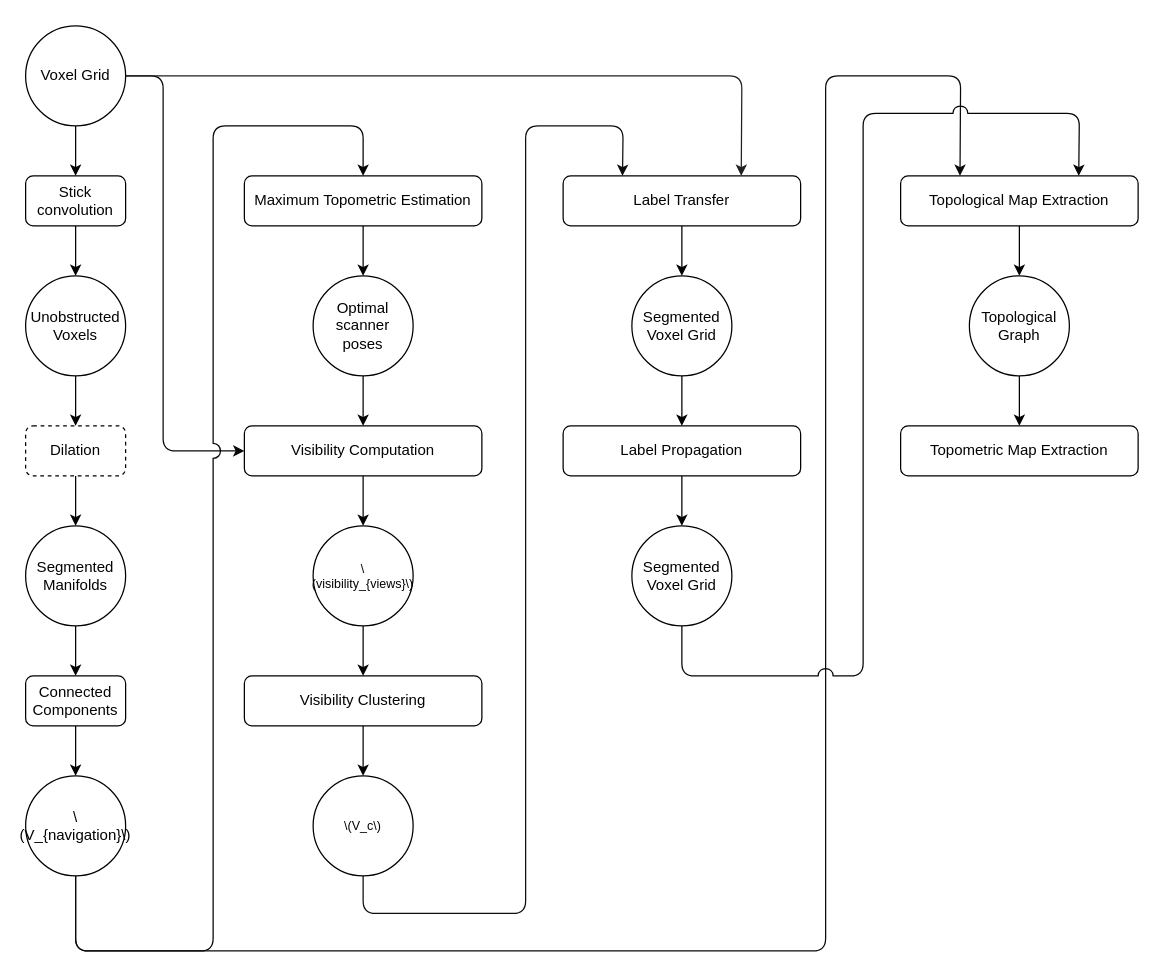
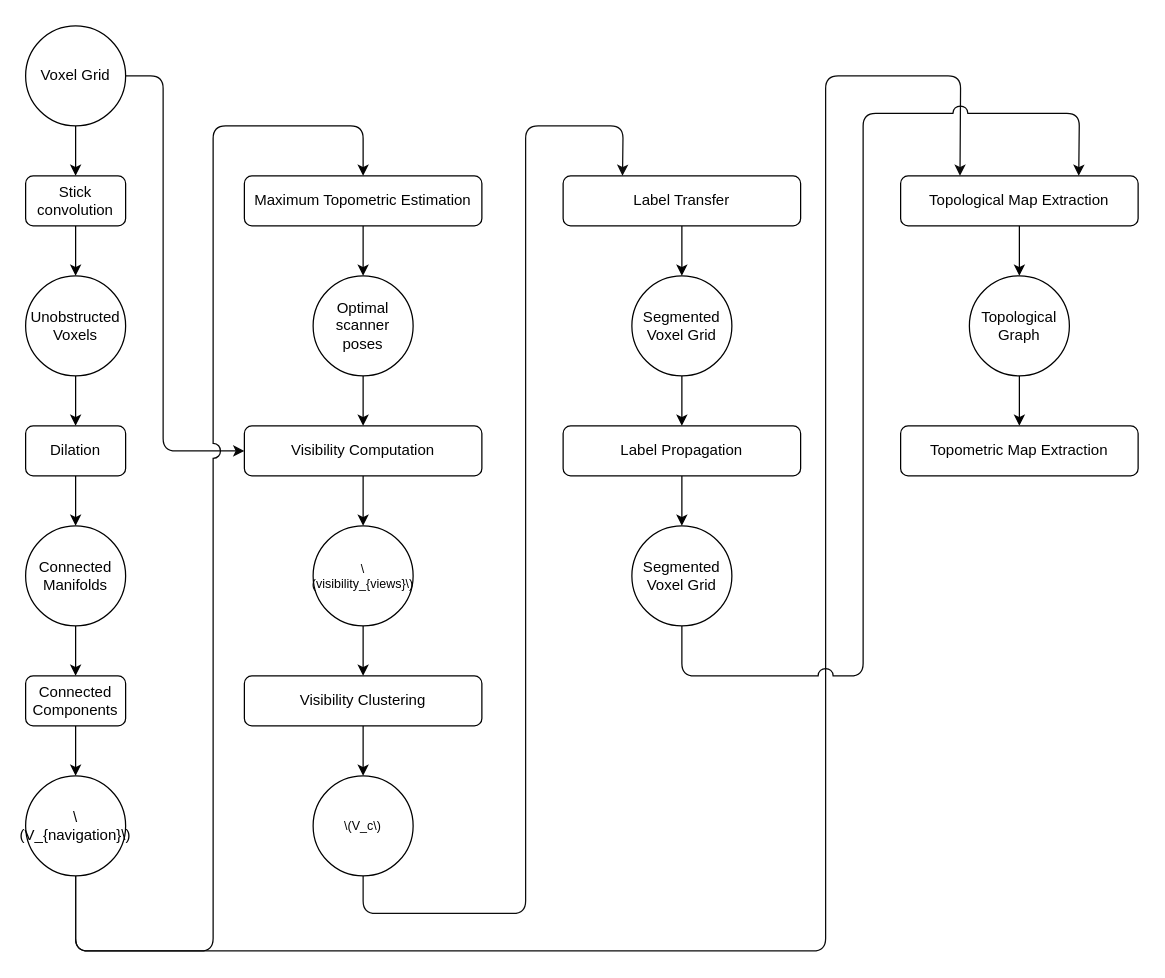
(491, 76) -> none
(76, 451) -> (76, 451)
(76, 576) -> (76, 576)
